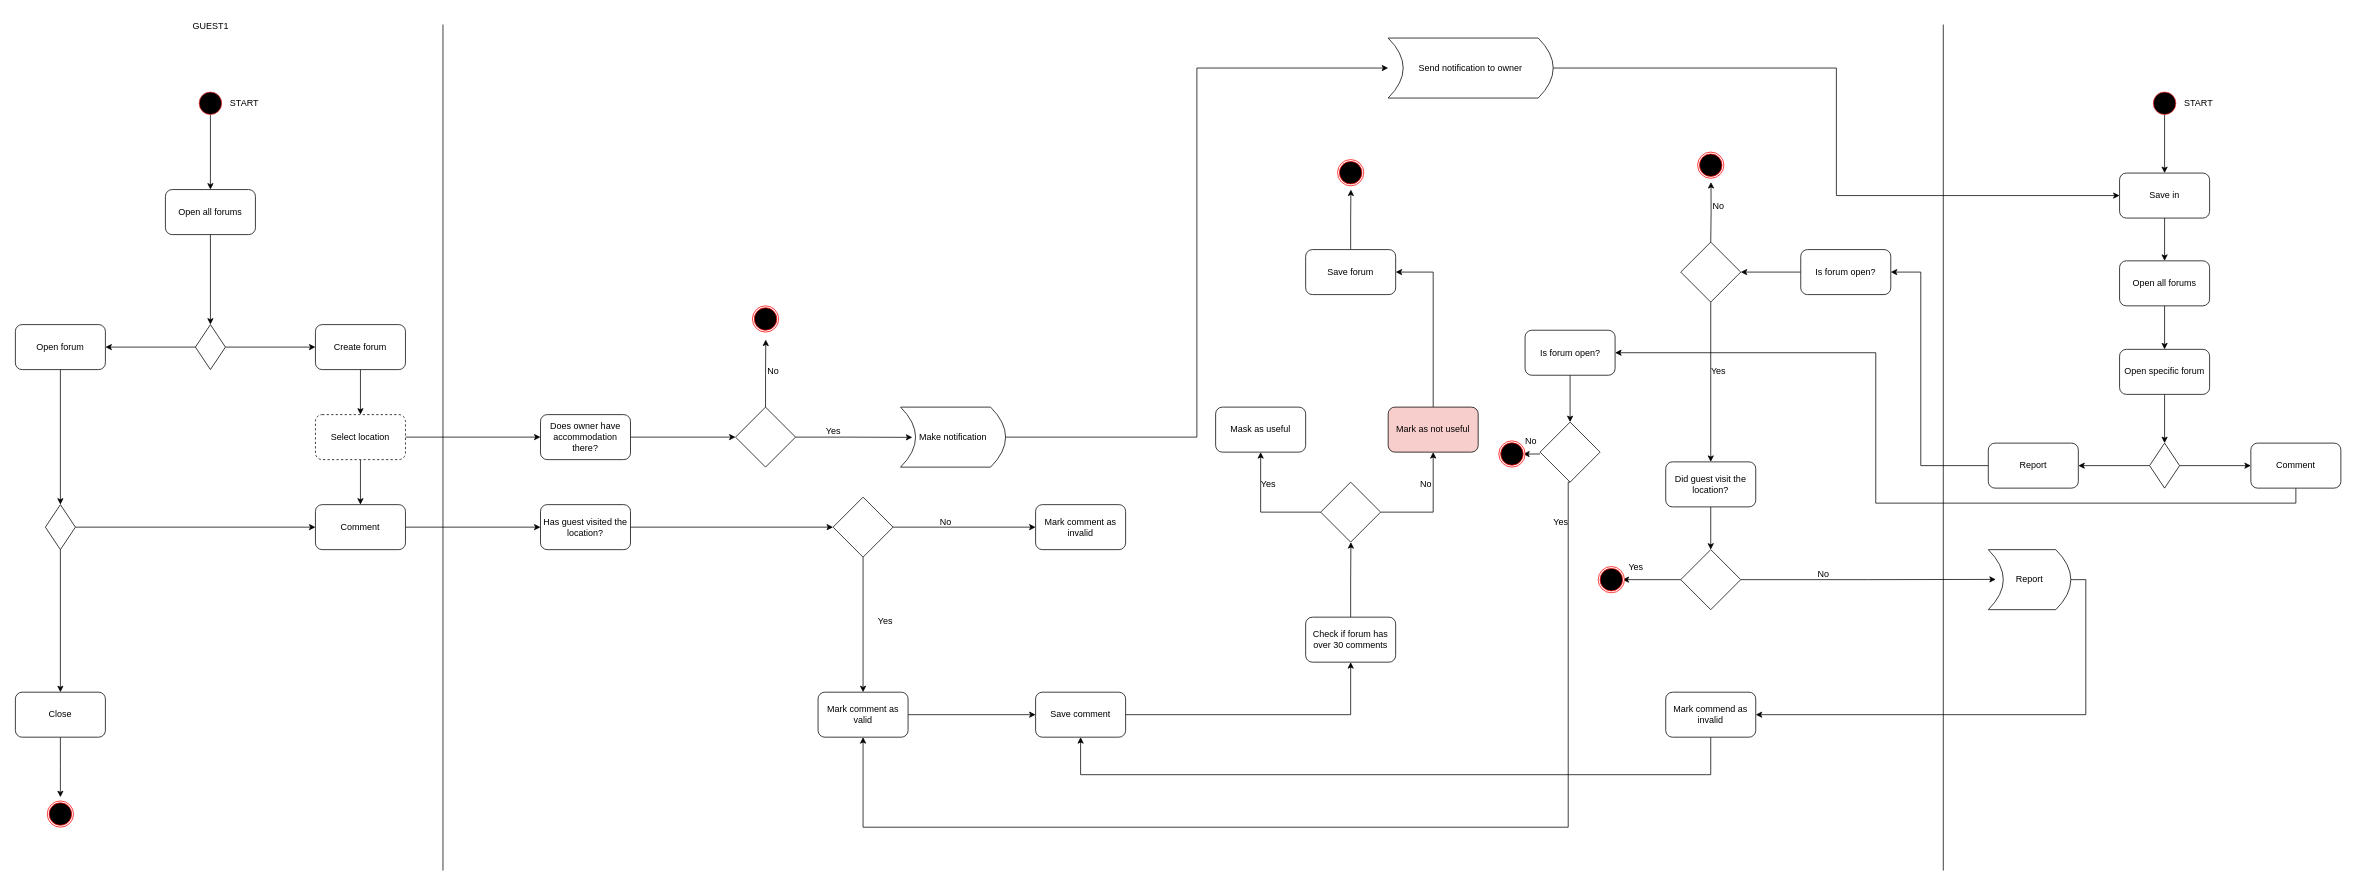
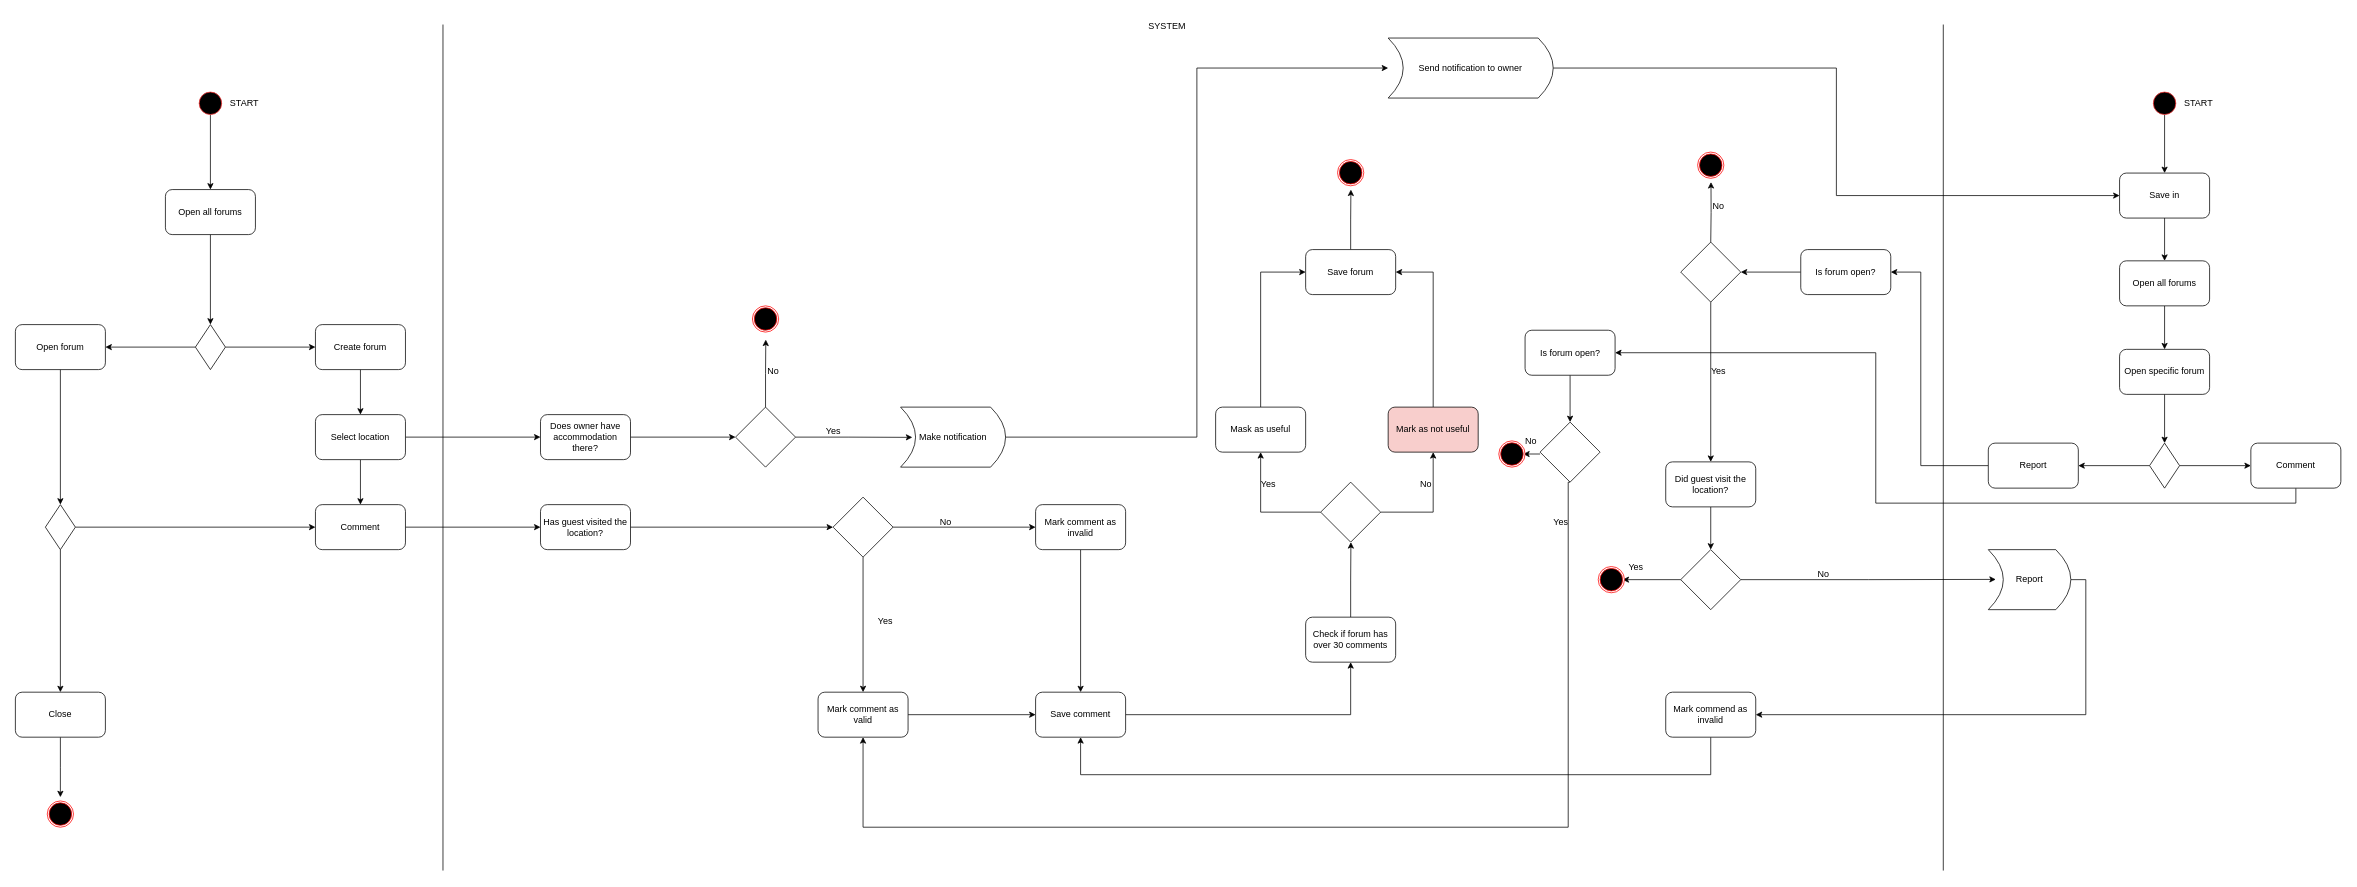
(210, 27) -> none
none -> (1167, 27)
none -> (1260, 339)
(360, 437) -> (360, 437)
none -> (1080, 618)
